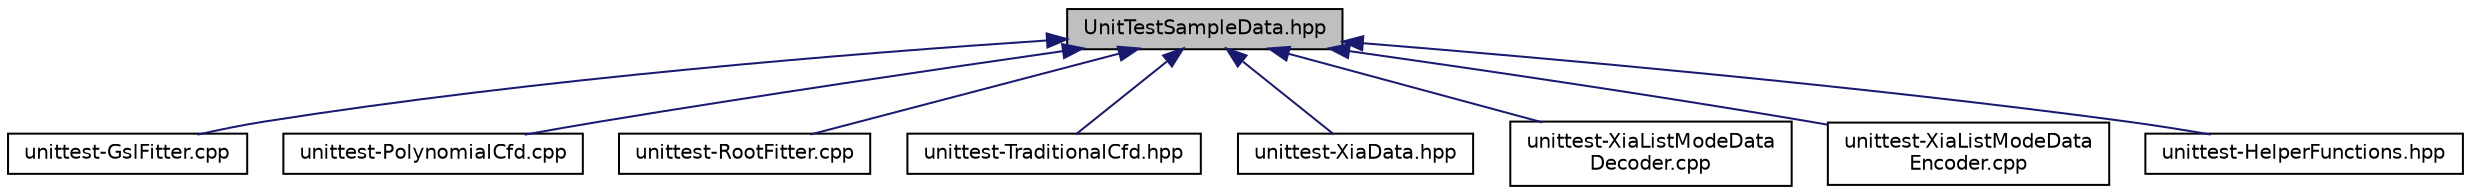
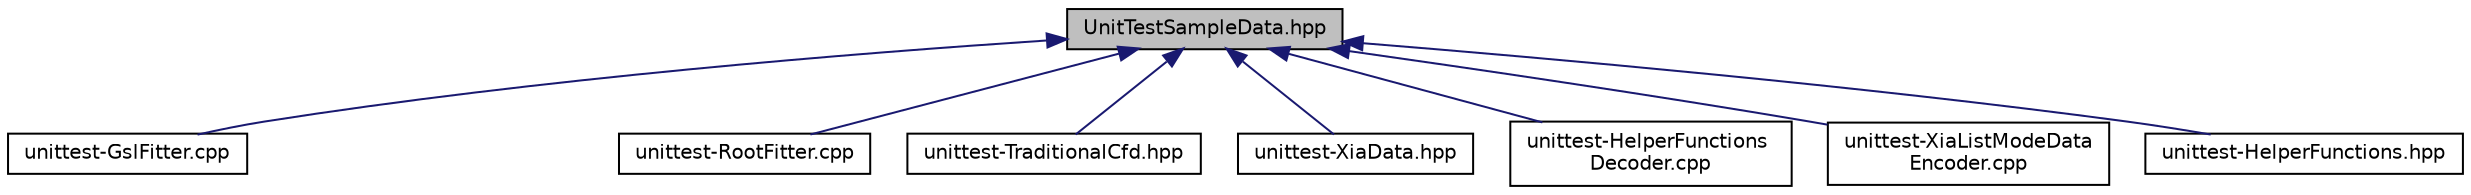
(433, 154) -> none
(1651, 154) -> (1651, 154)
